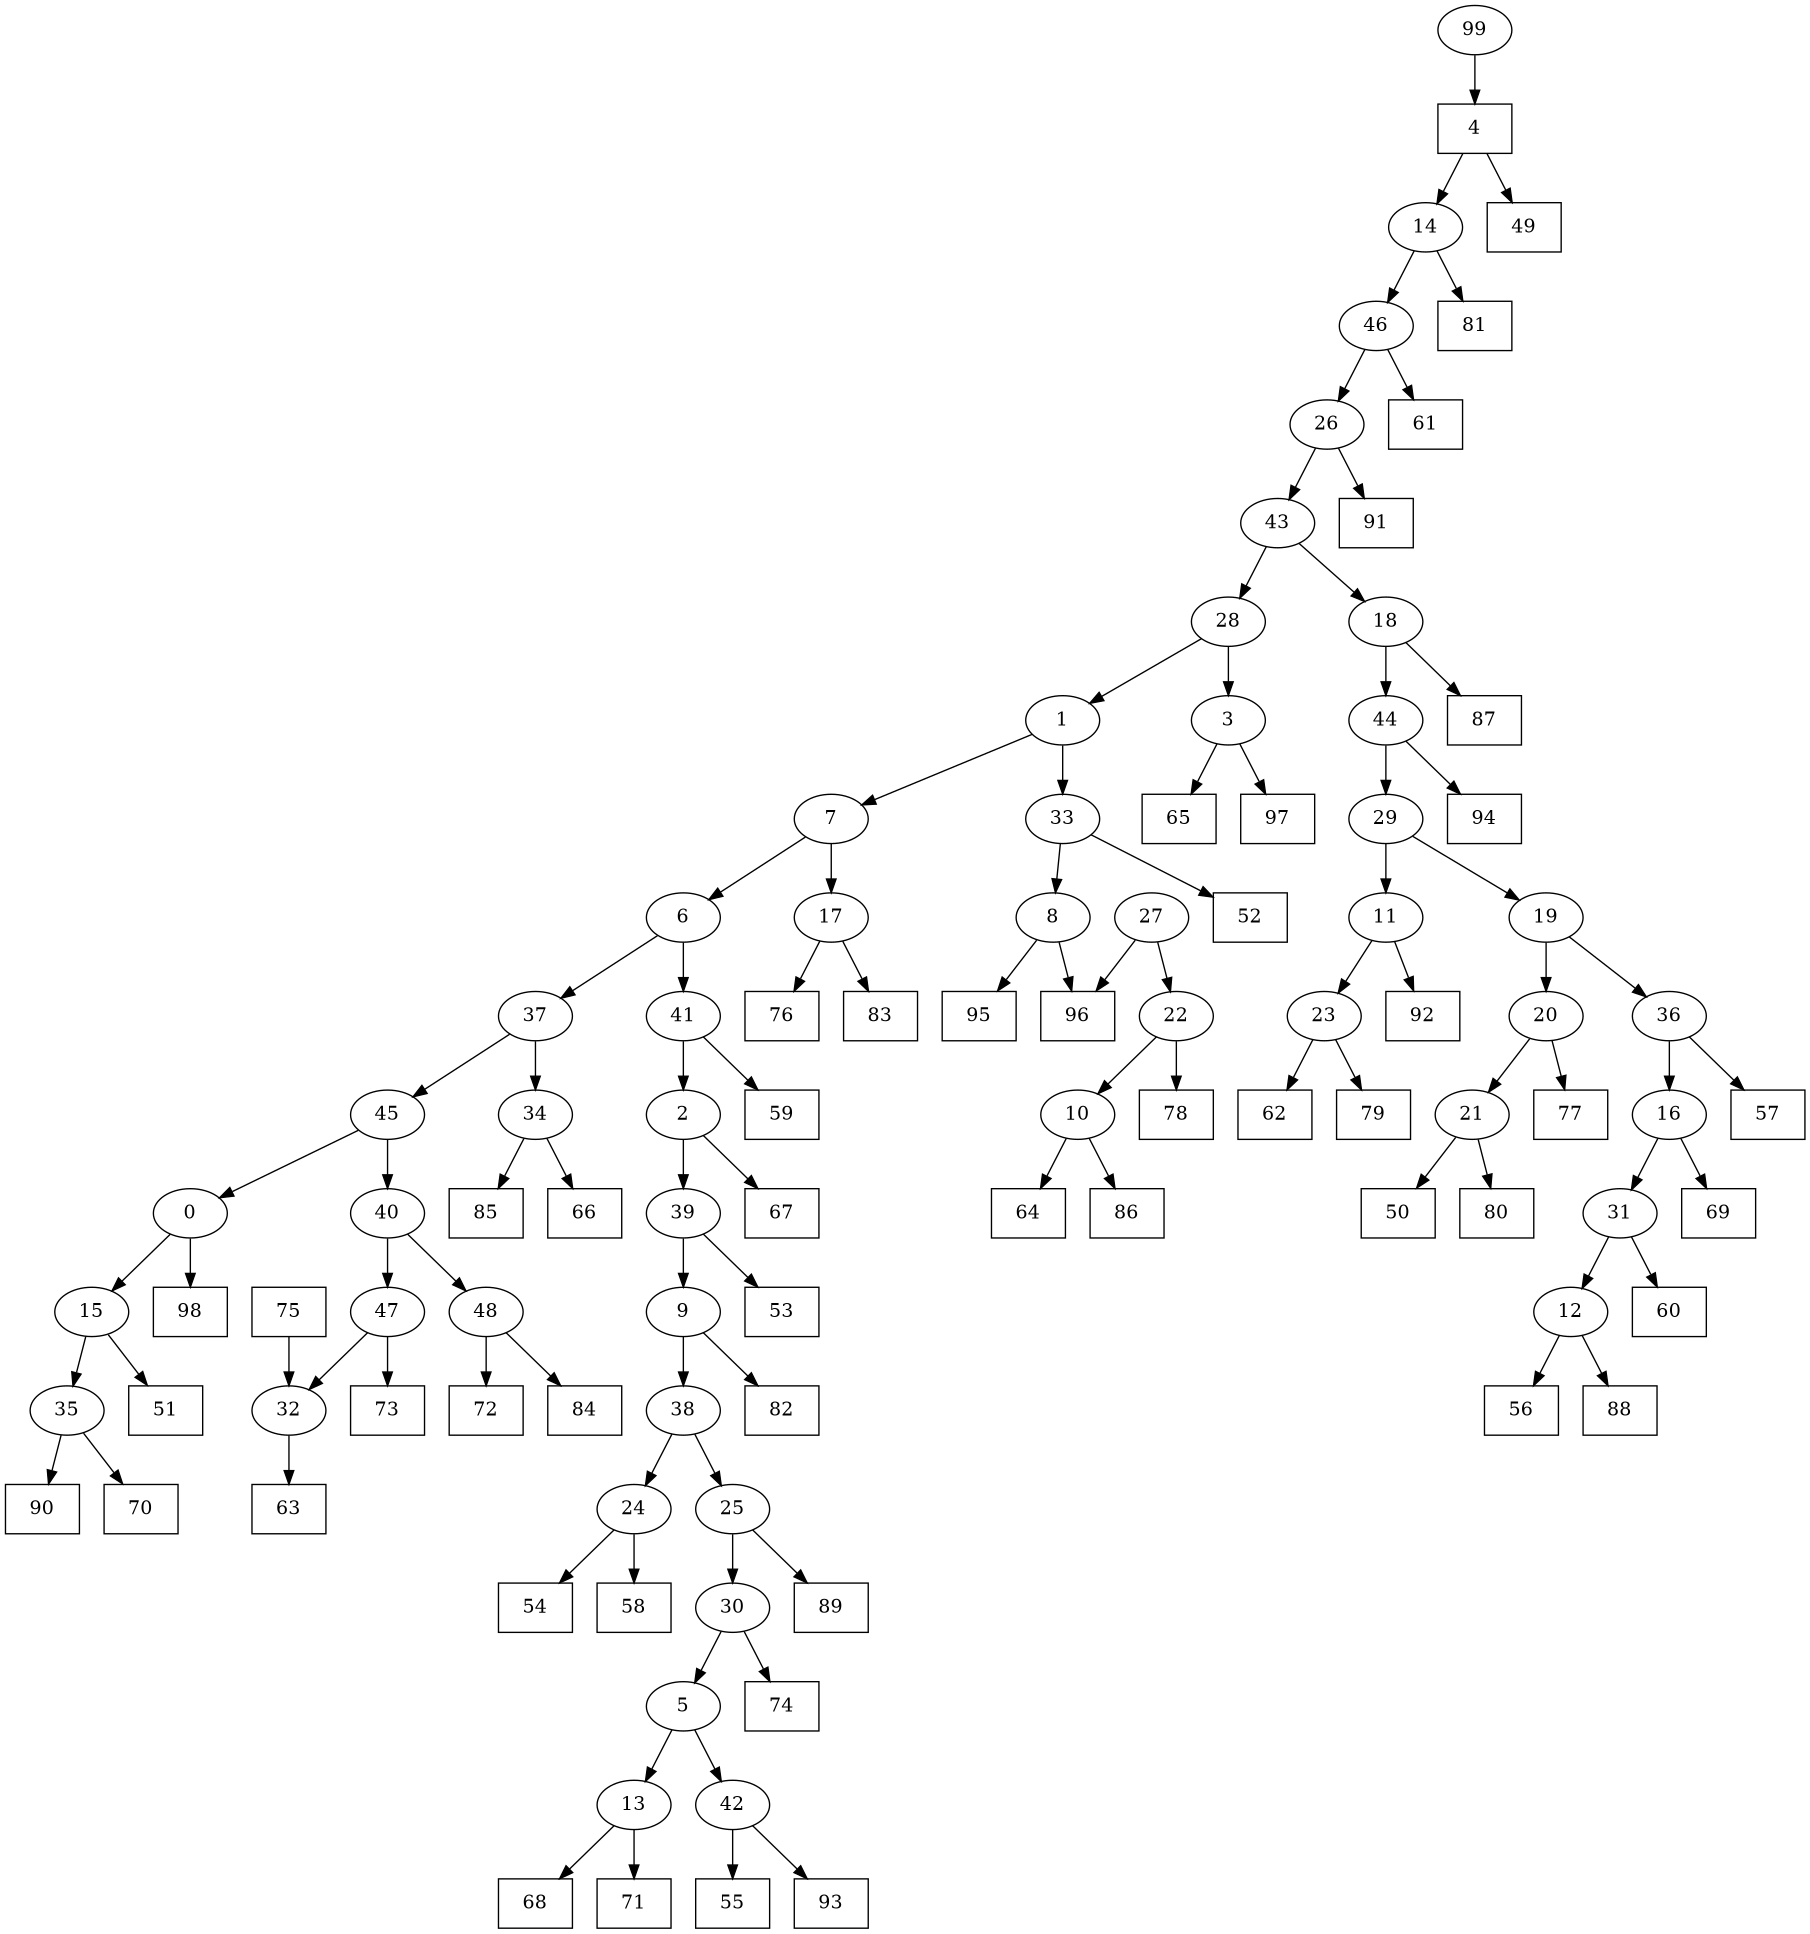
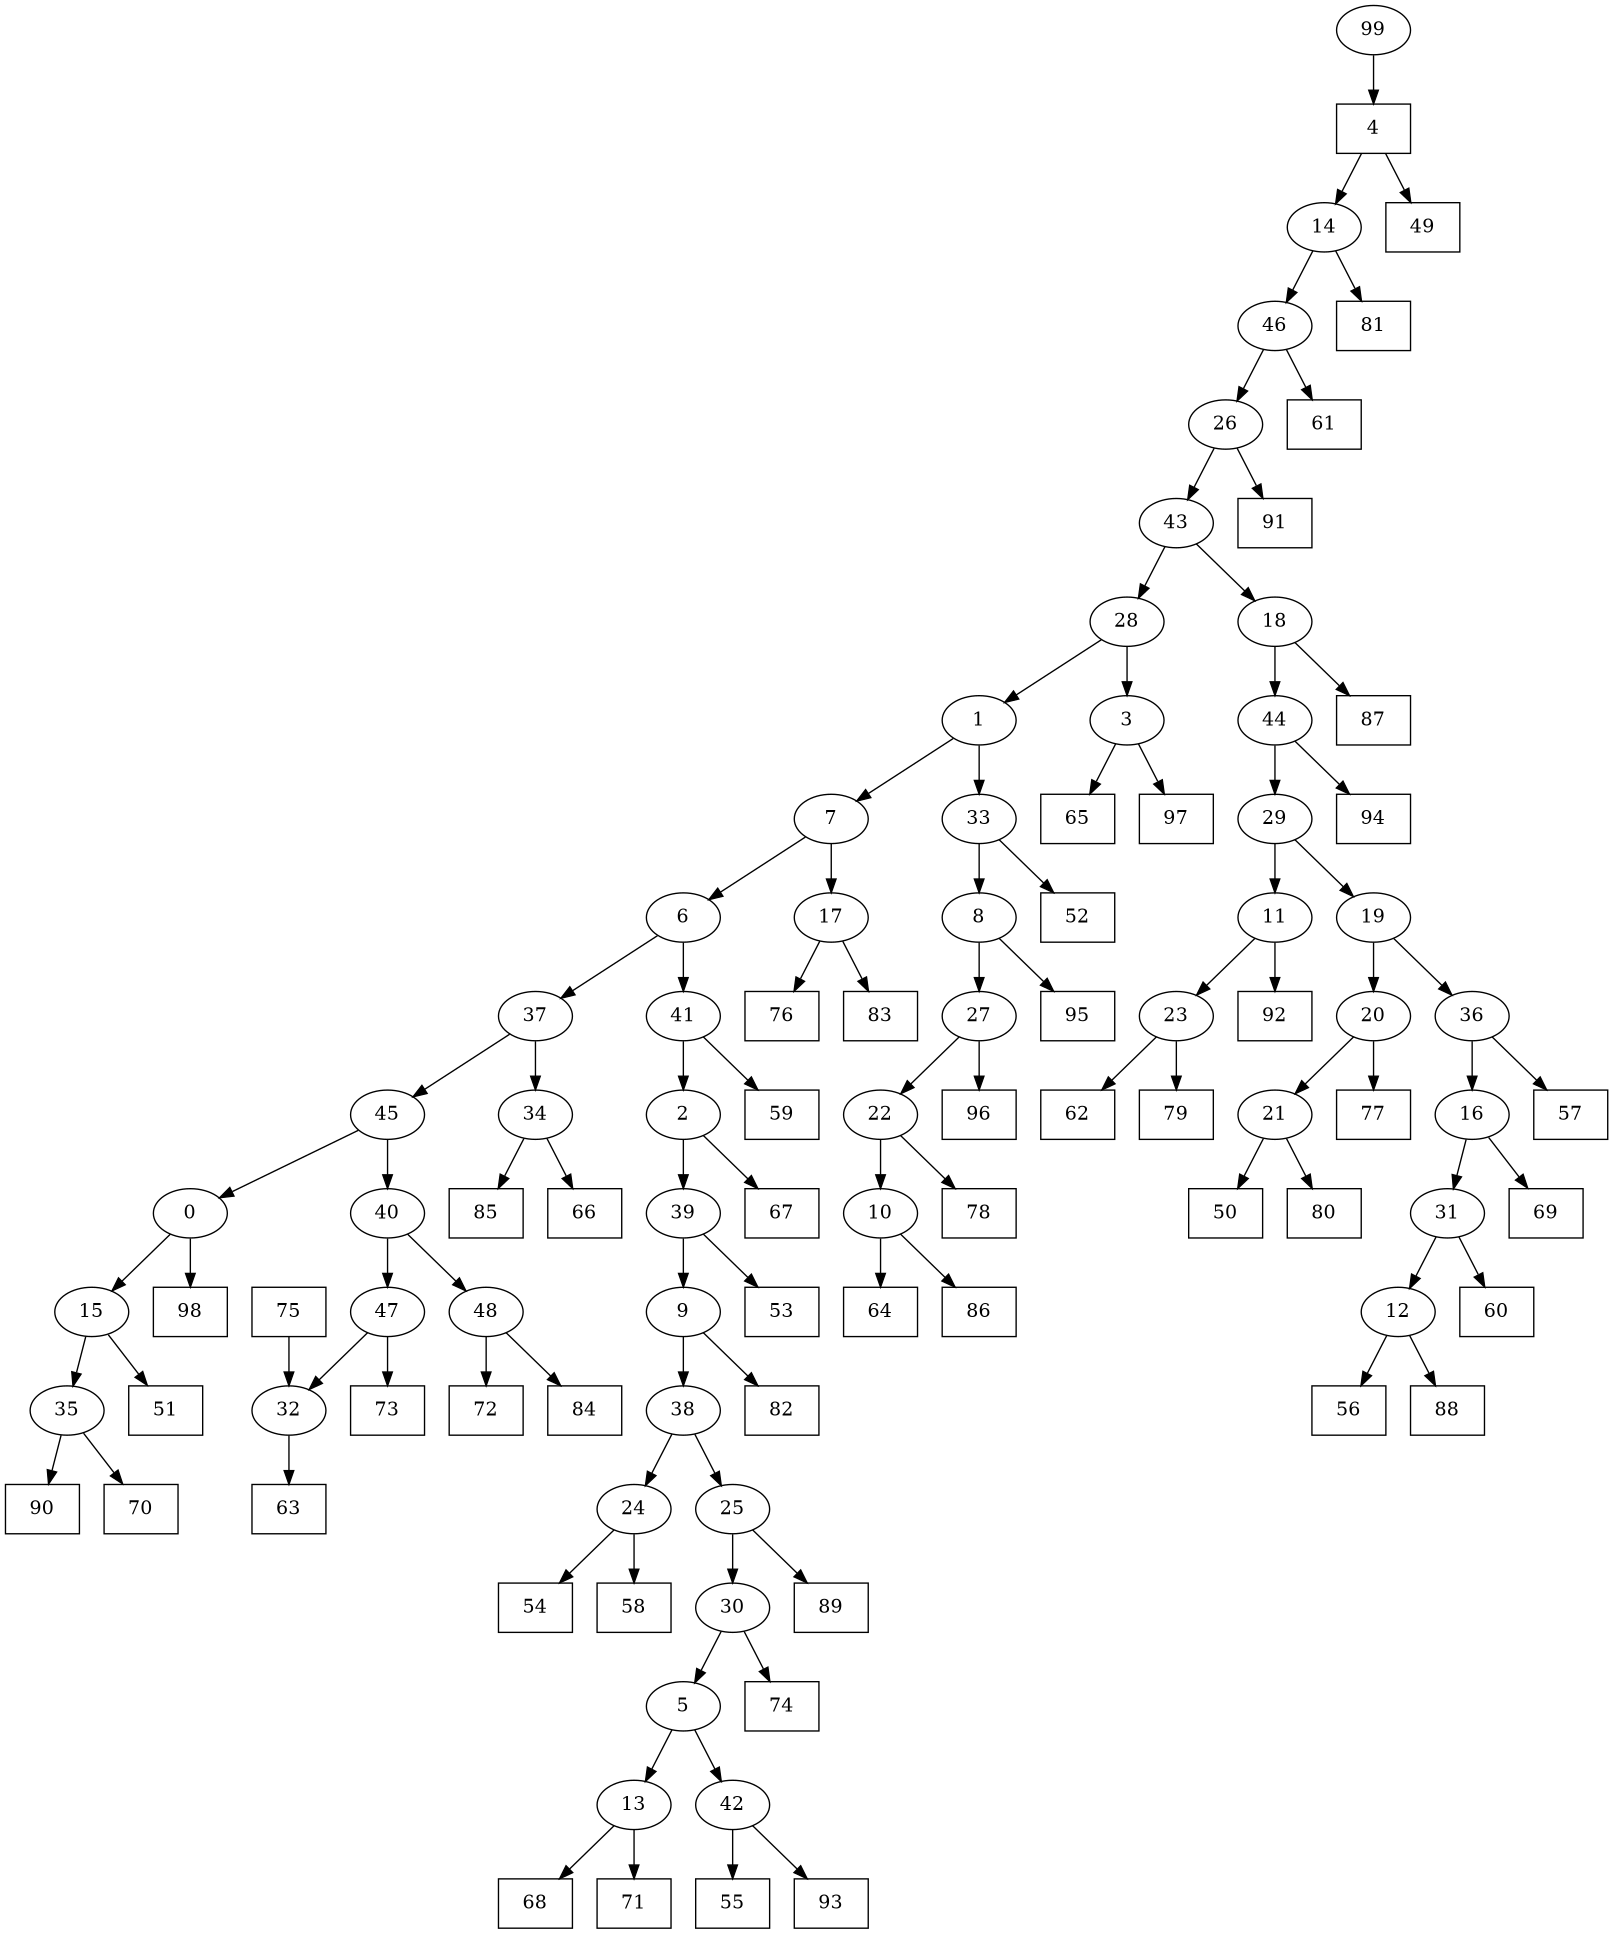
(1064, 960) -> (979, 960)
